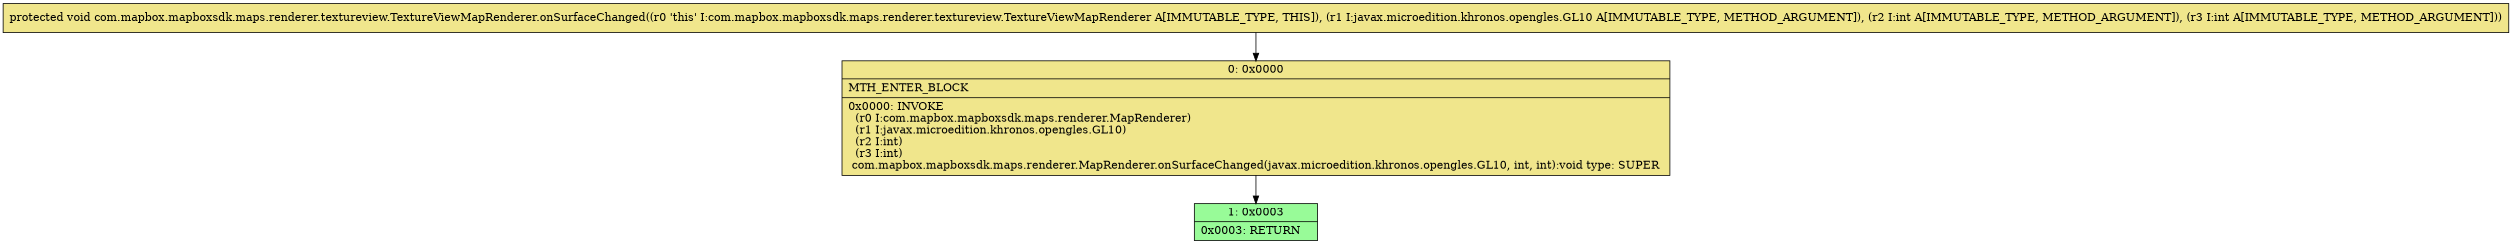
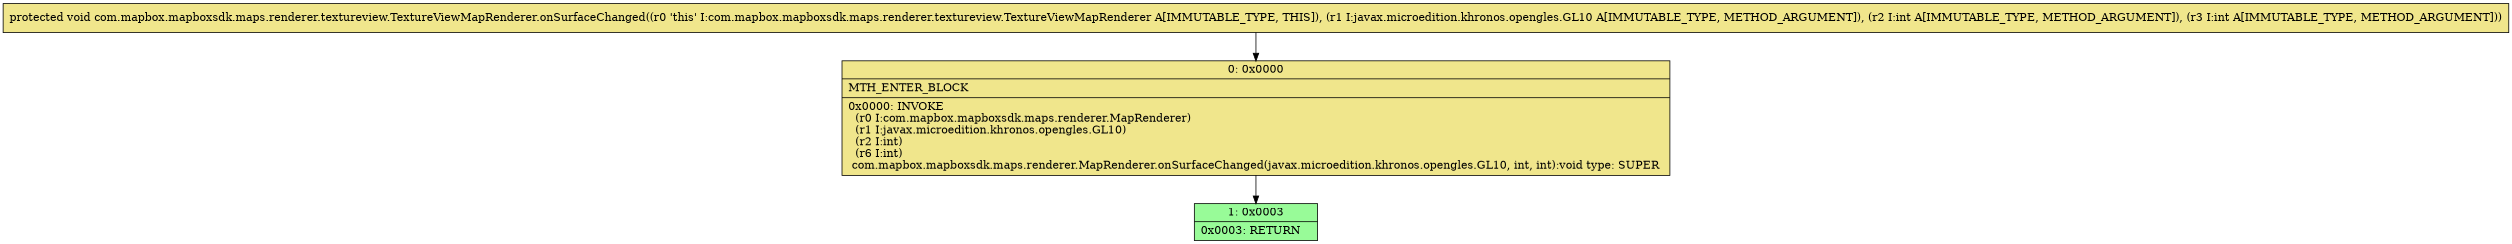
(876, 154) -> (876, 154)
